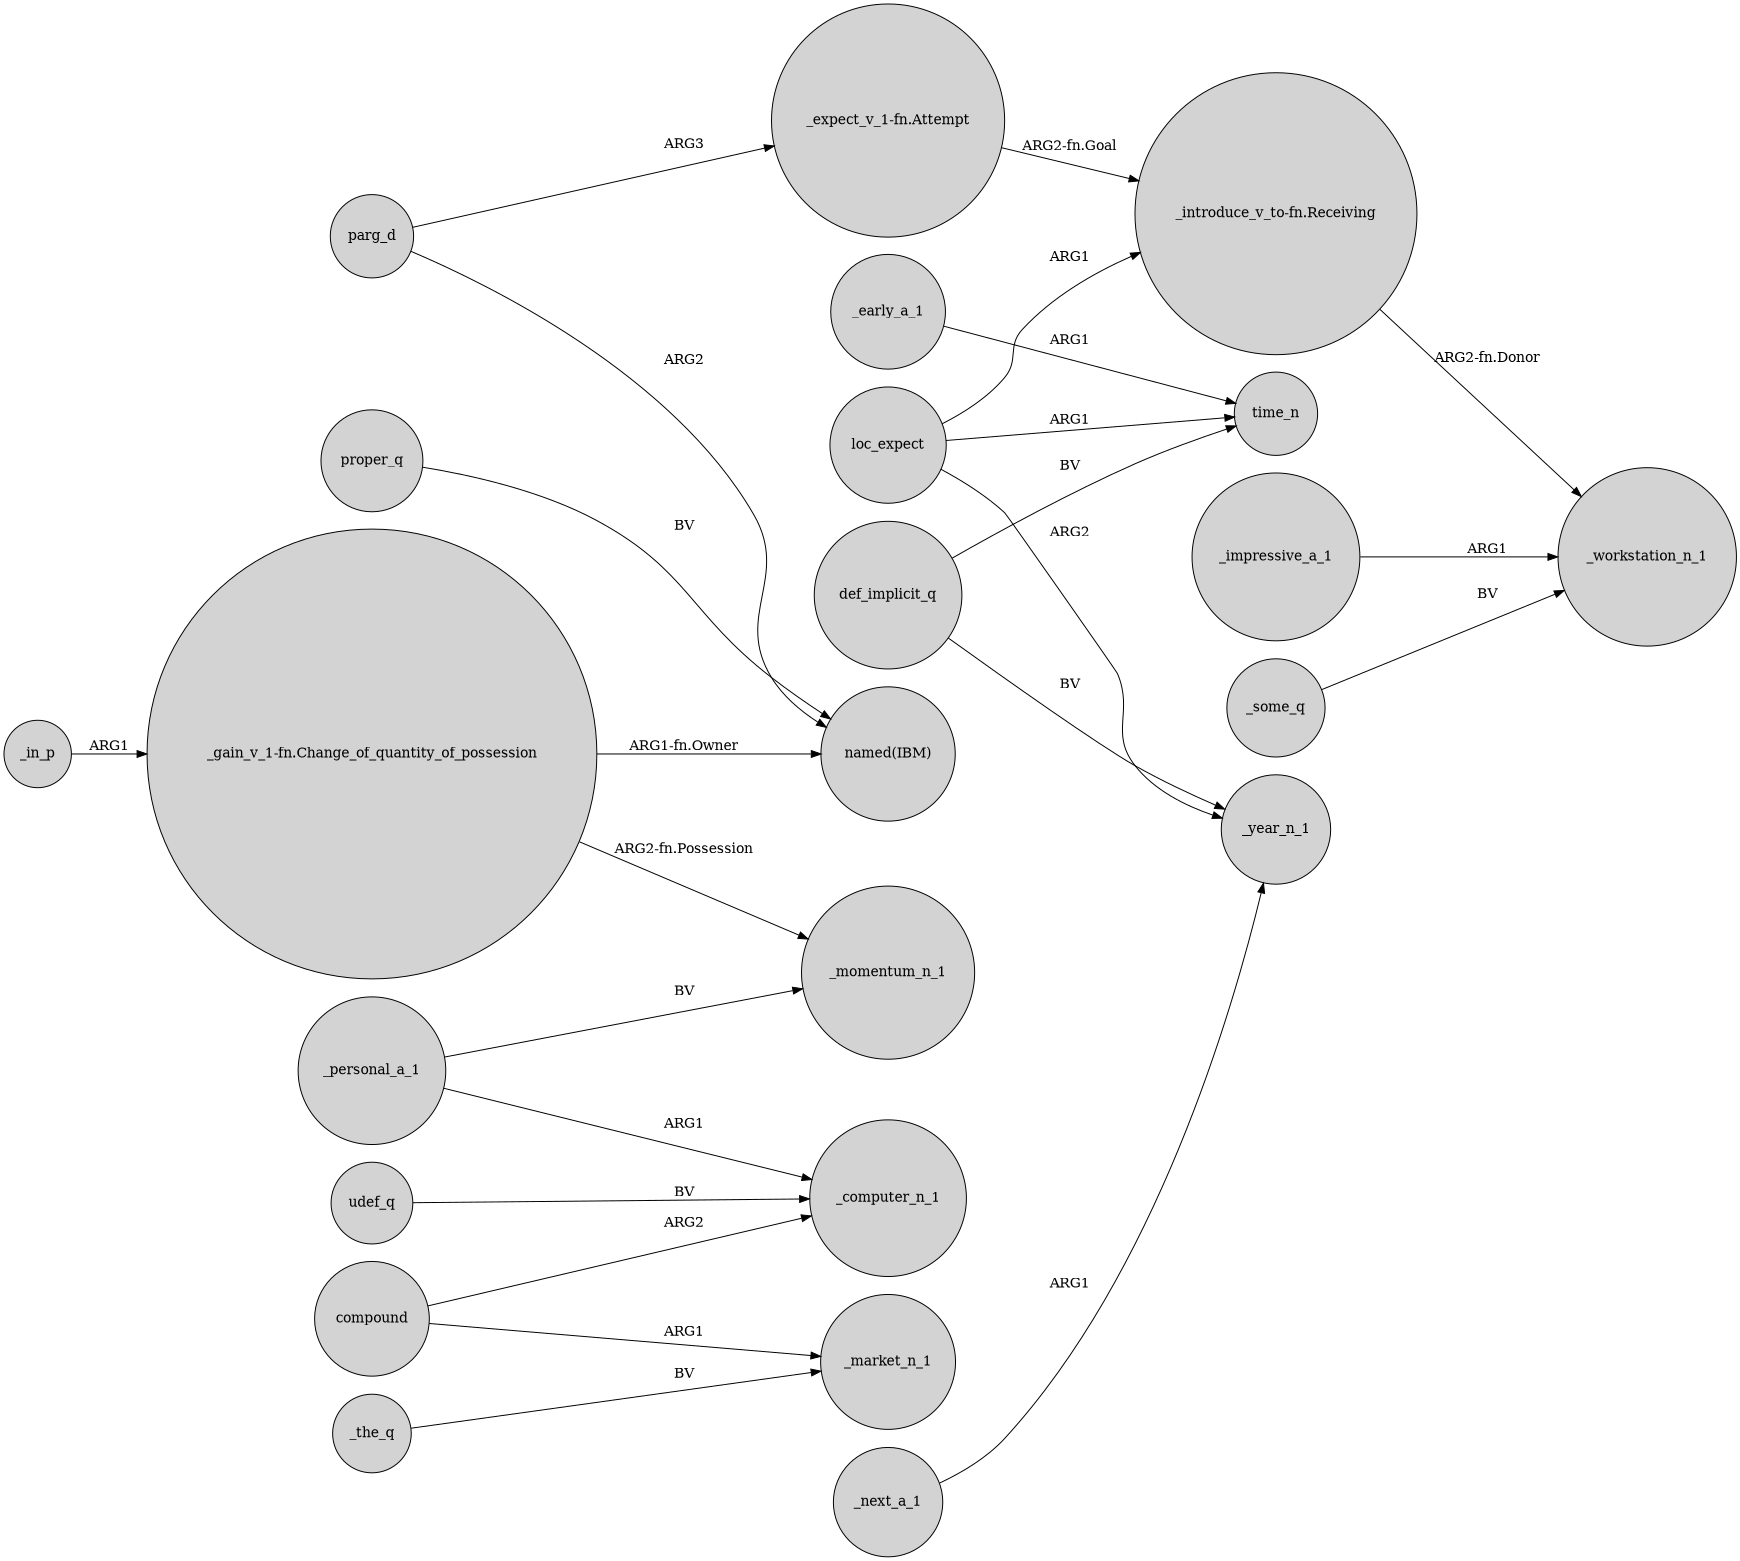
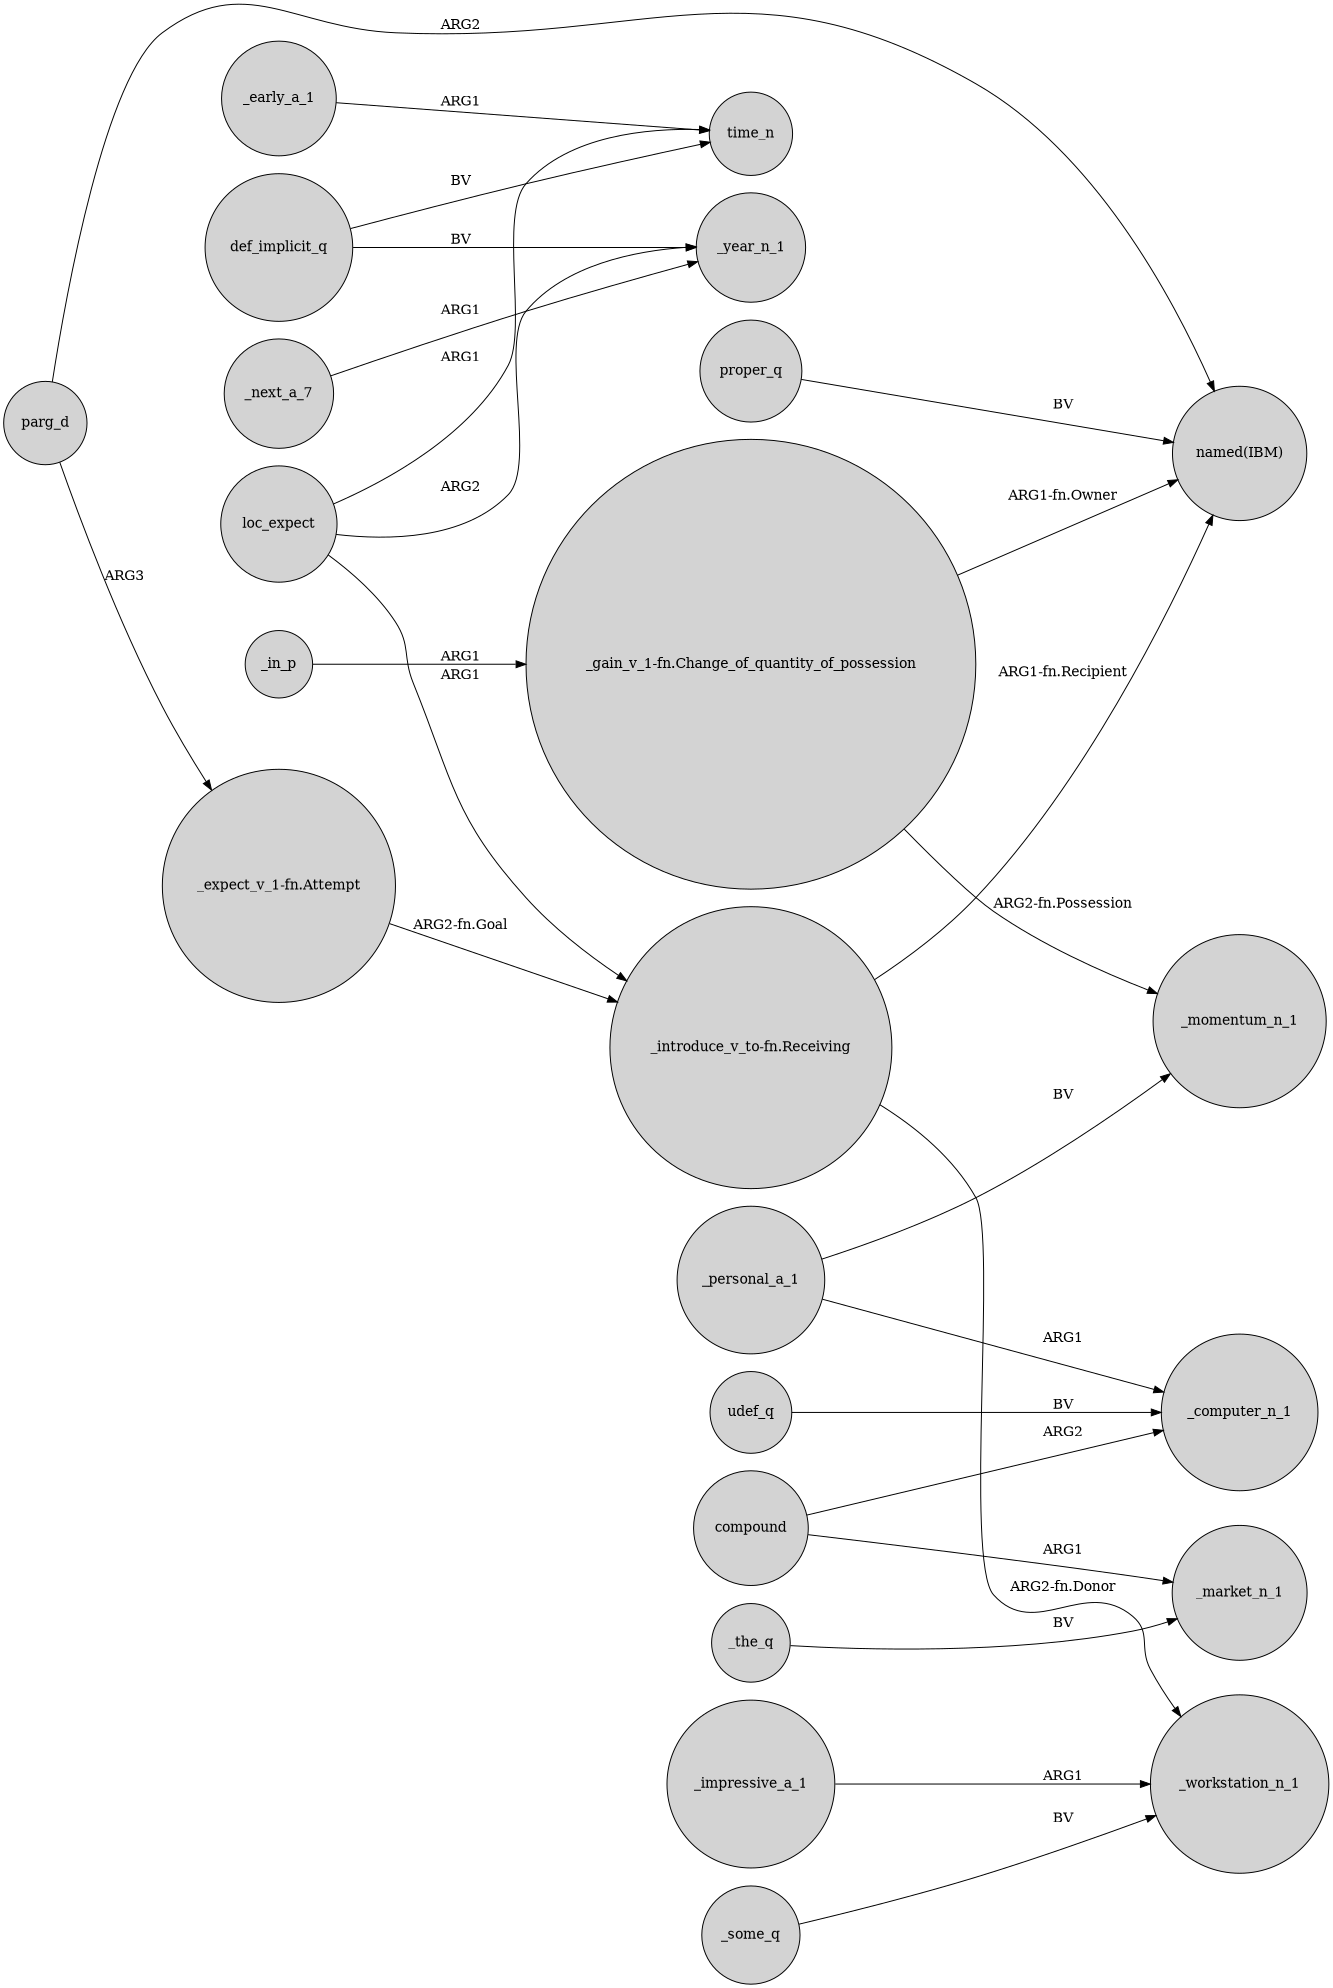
none -> (1072, 775)
(888, 1502) -> (279, 394)
